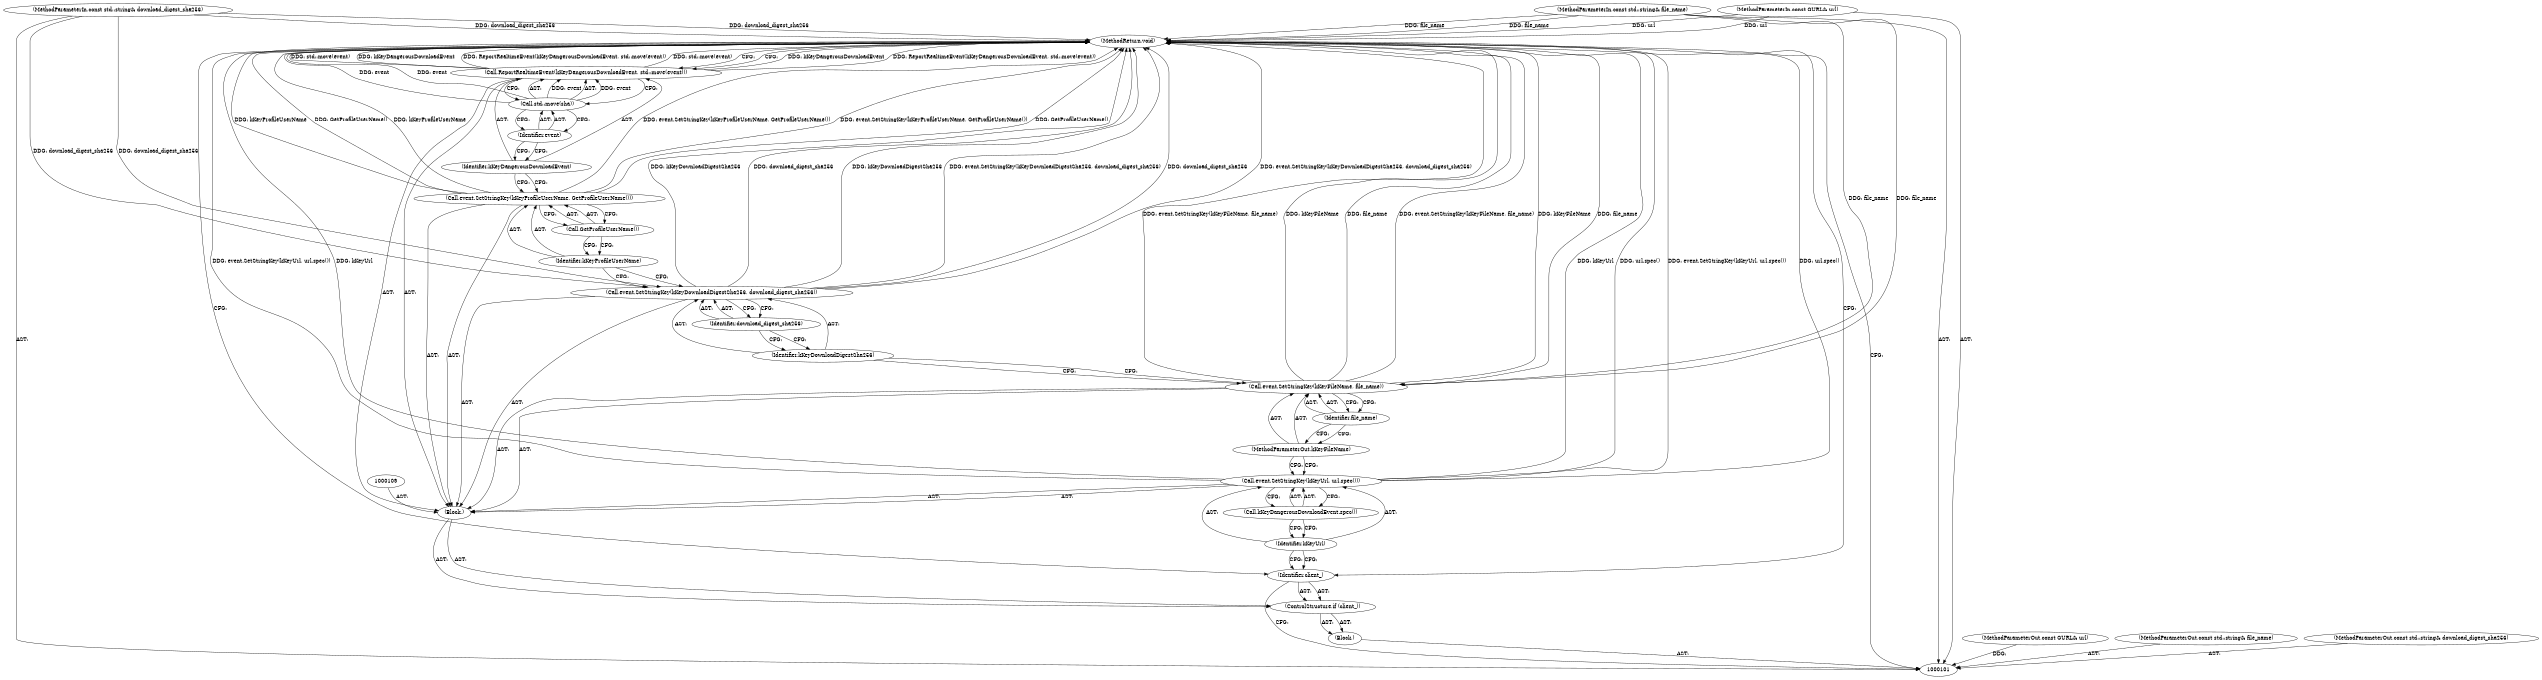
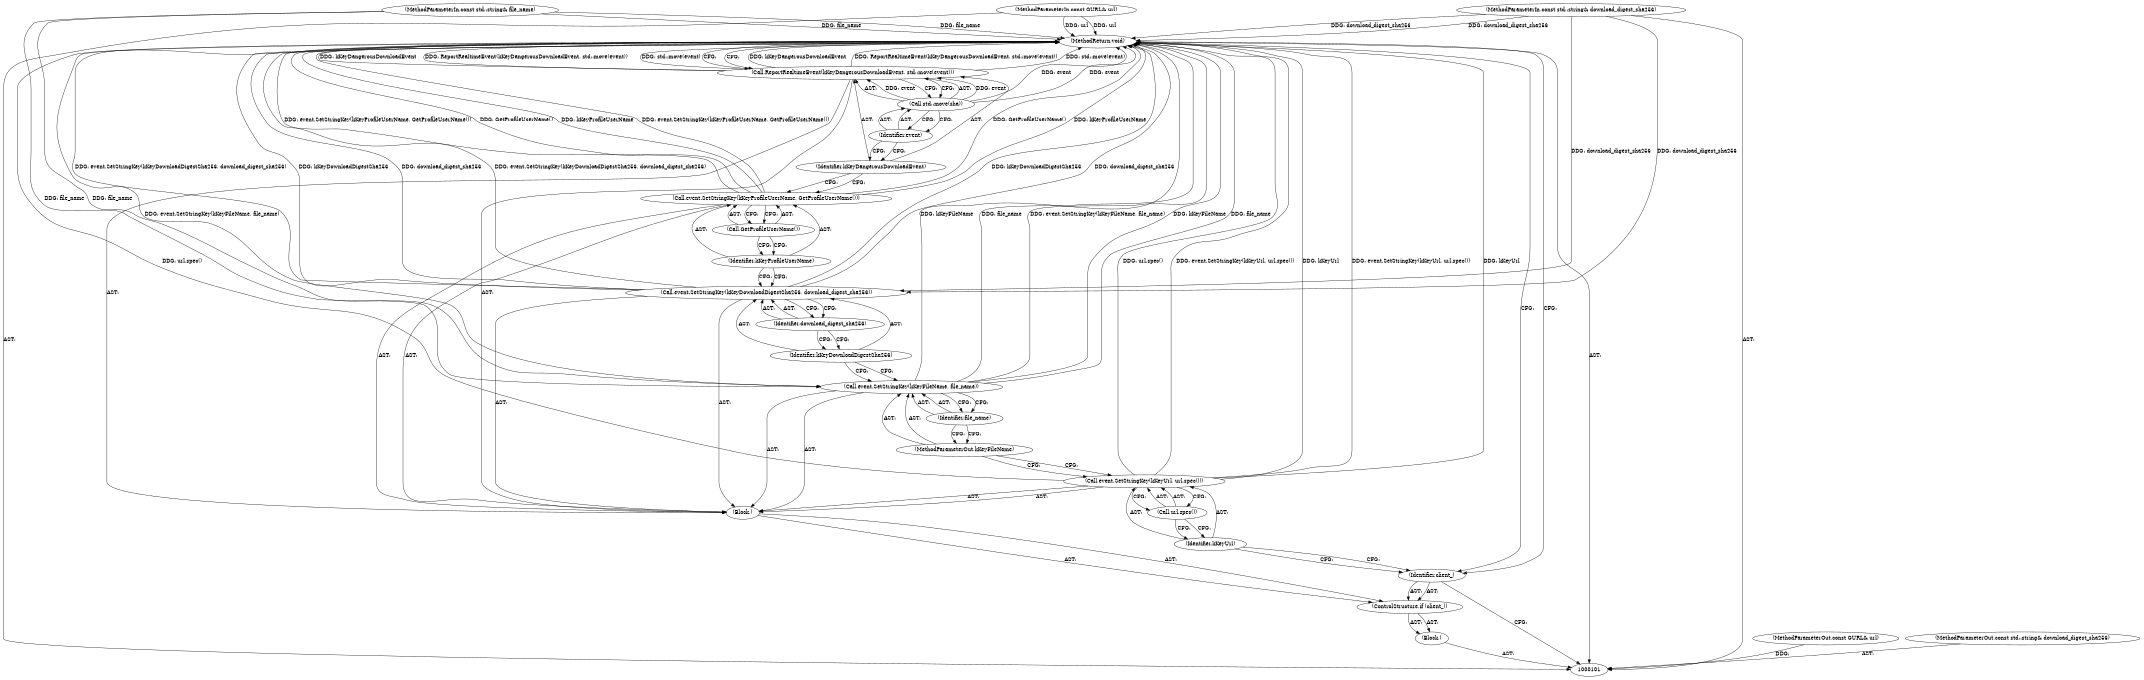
(1947, 217) -> none
(1878, 356) -> (1596, 356)
(386, 481) -> none
(1301, 513) -> (1177, 513)
(2206, 638) -> none
